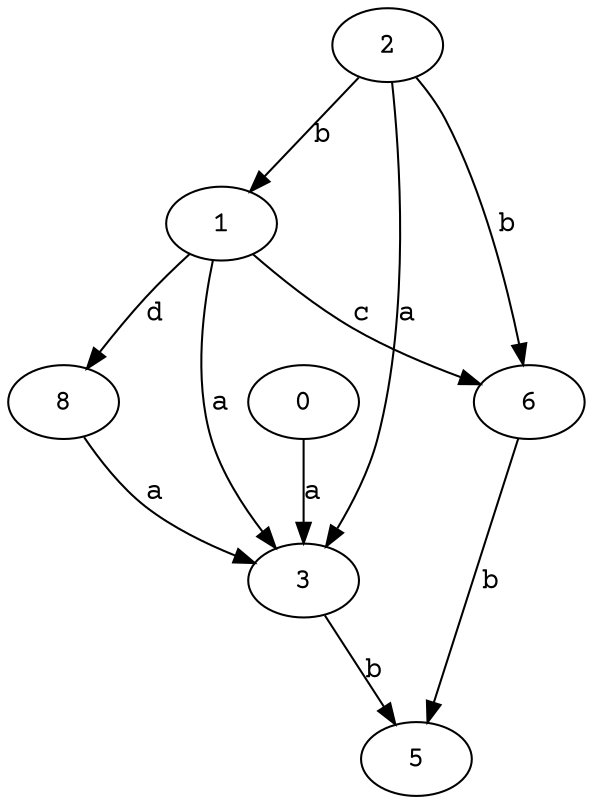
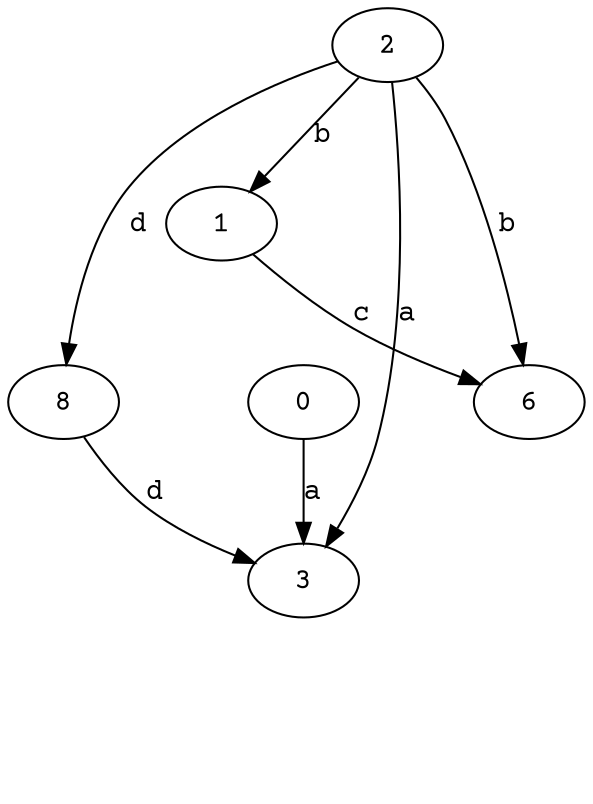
(142, 301) -> (156, 159)
(204, 403) -> none
(155, 491) -> (155, 491)
(416, 759) -> none
